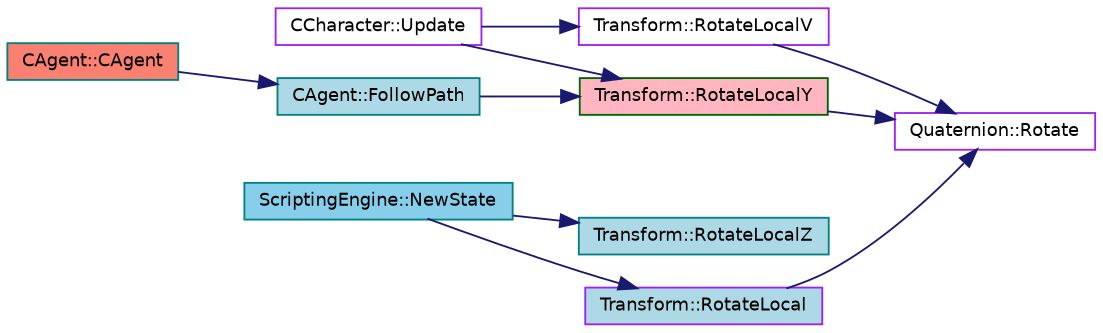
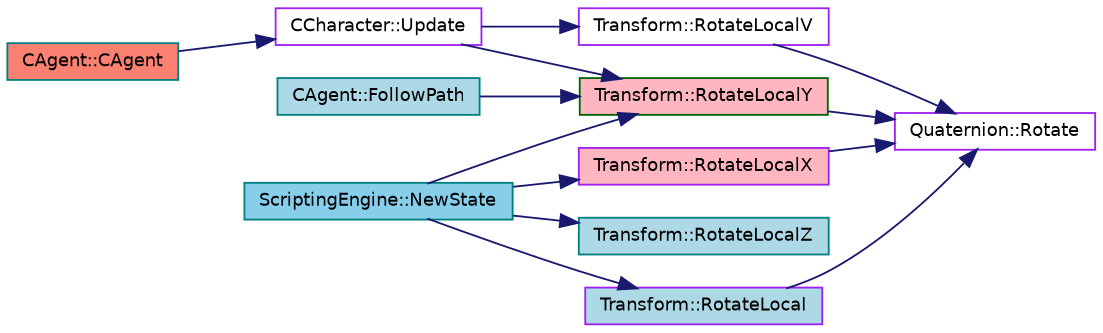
(219, 77) -> (217, 46)
none -> (523, 150)
none -> (704, 166)
